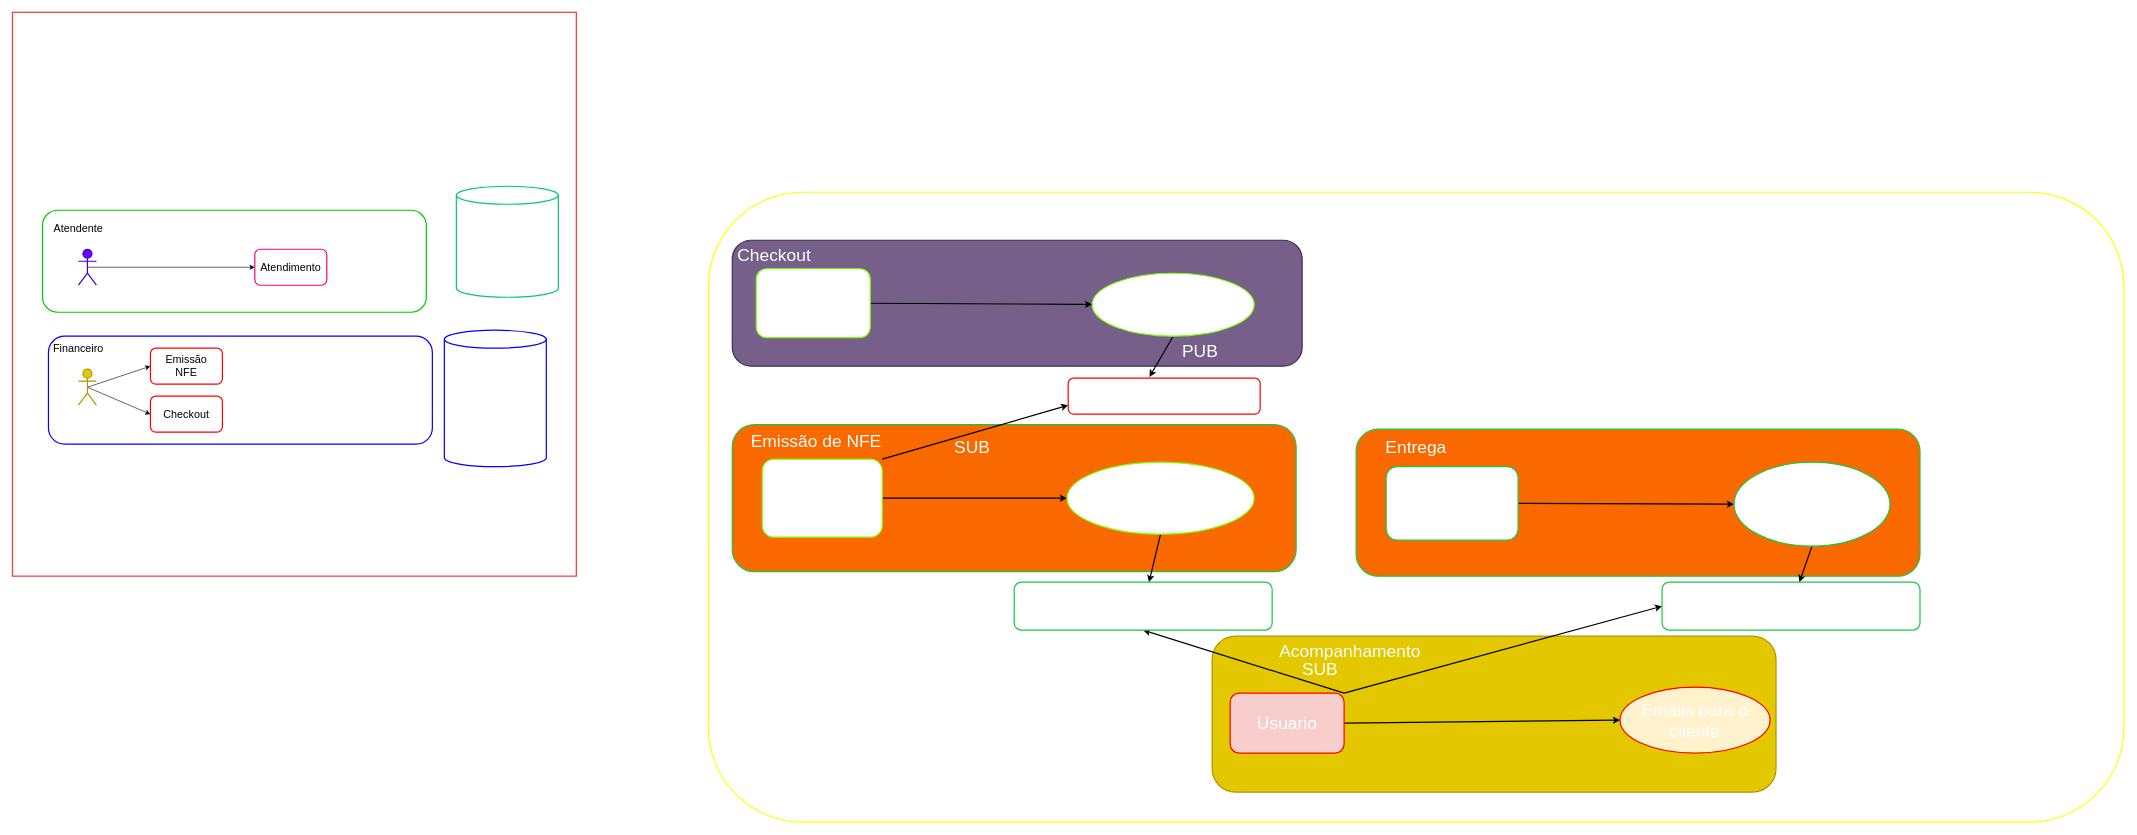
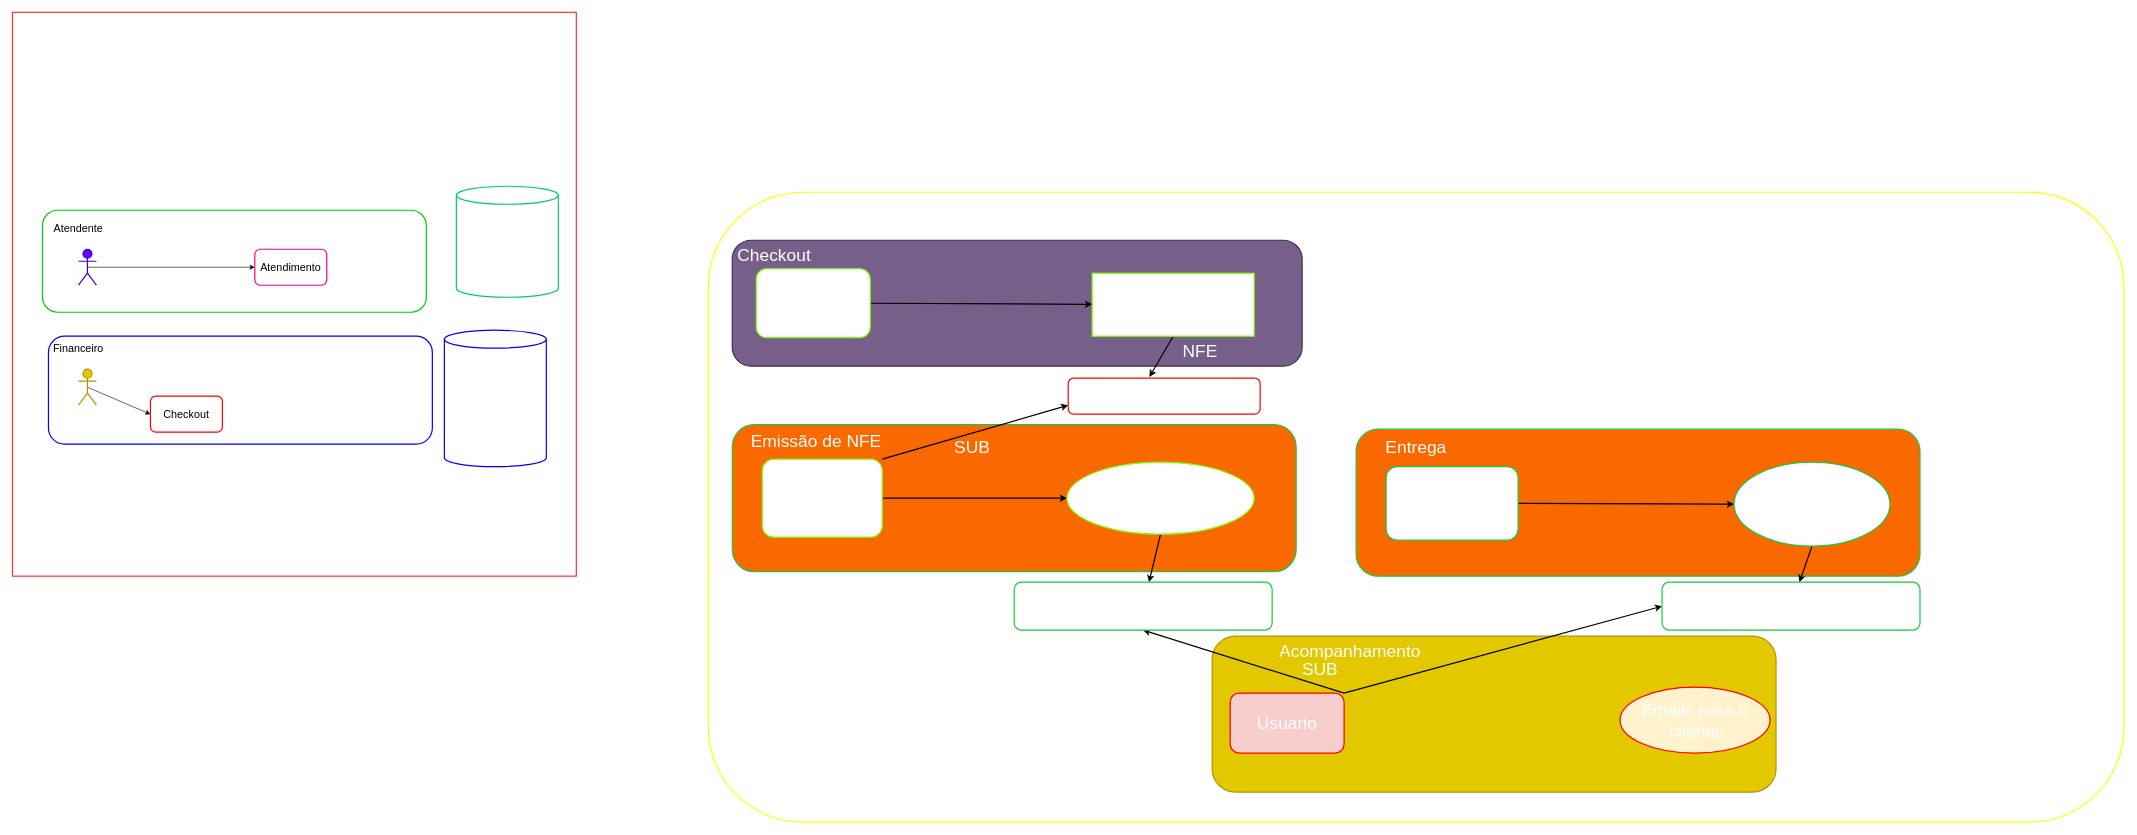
(1173, 305) -> (1173, 305)
(1200, 351) -> (1200, 351)
(186, 366) -> none
(118, 377) -> none
(1479, 722) -> none
